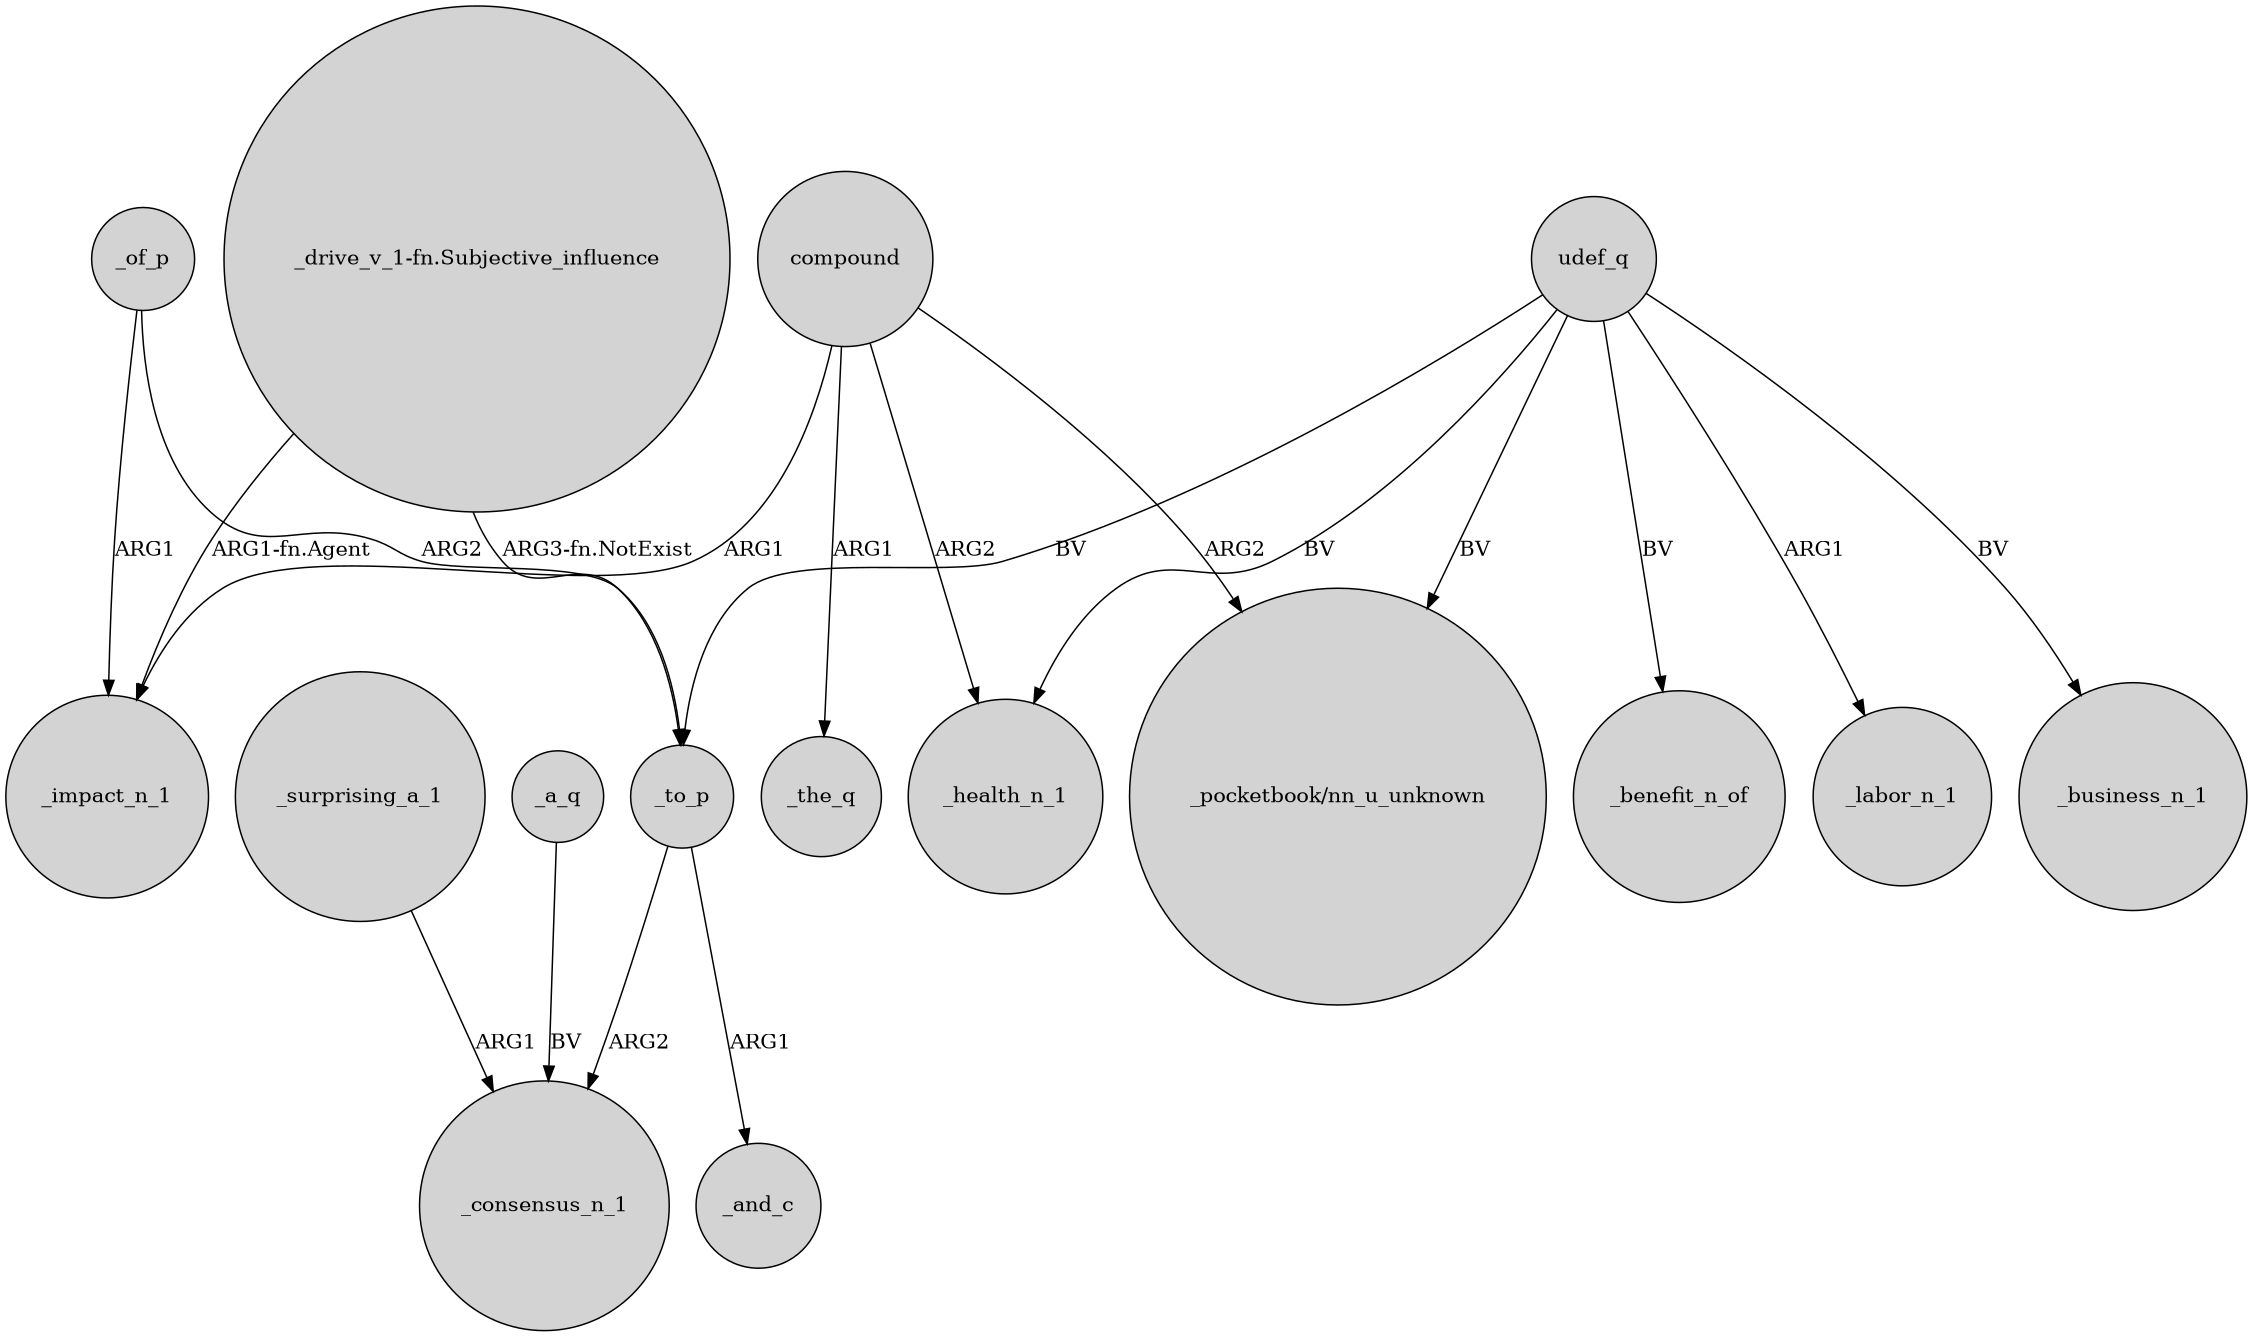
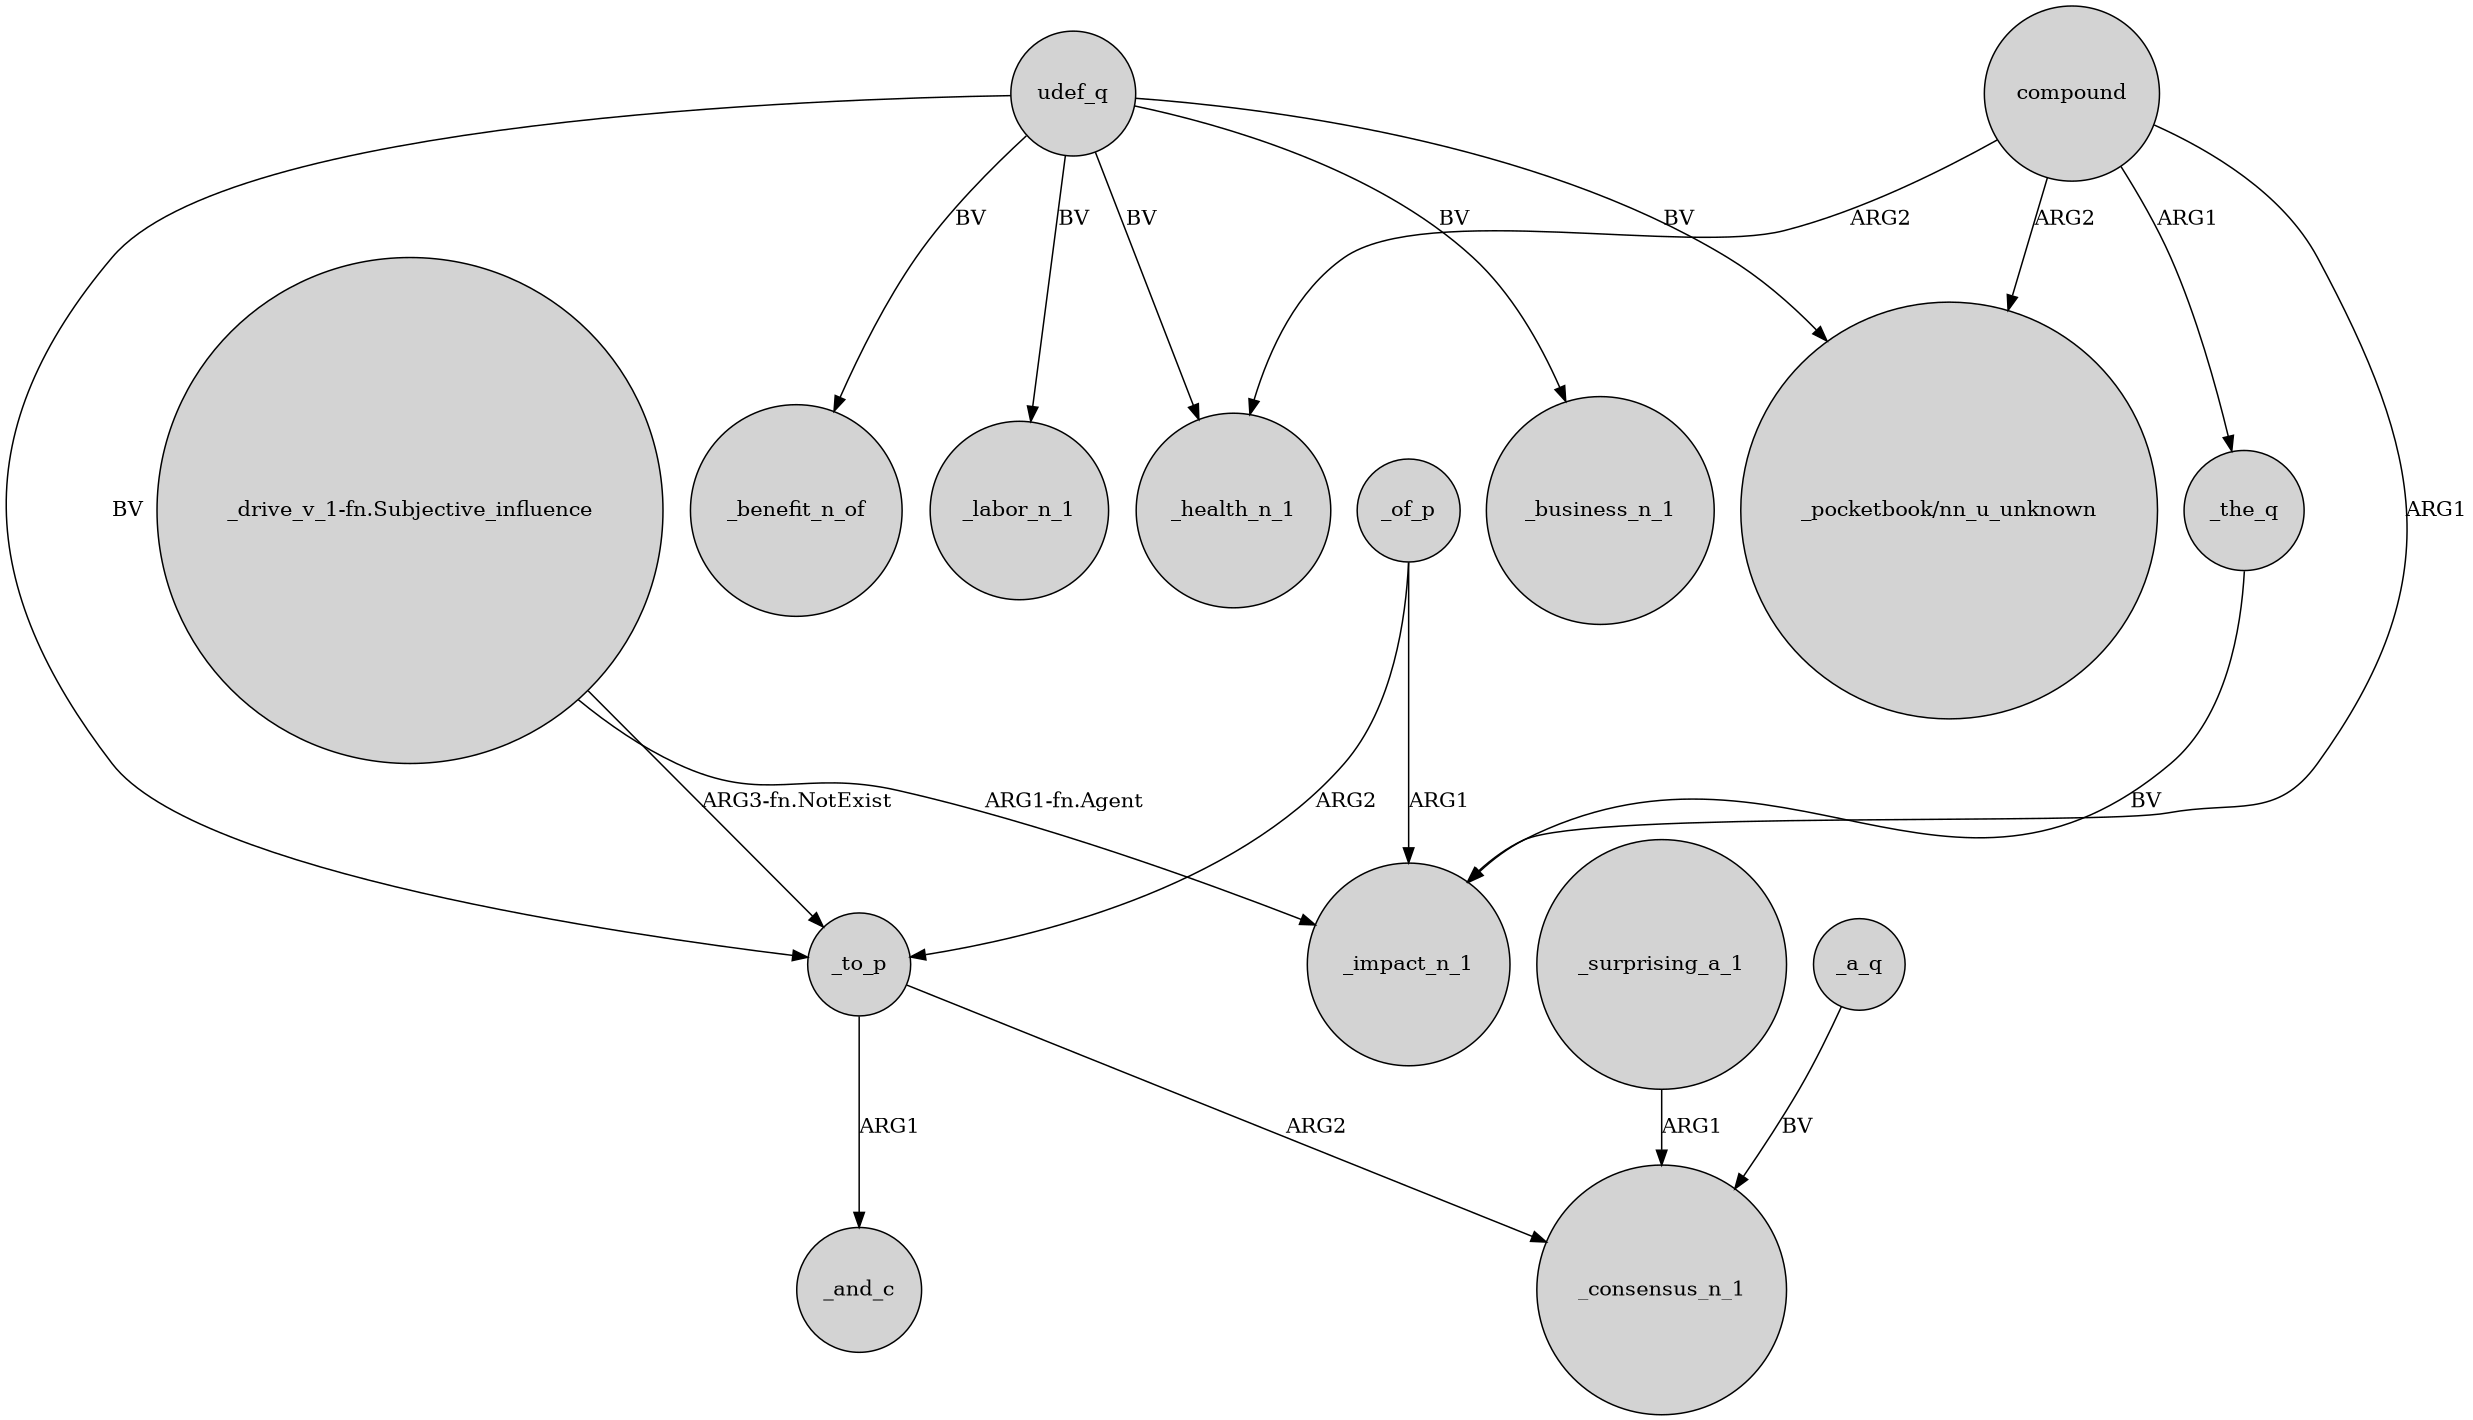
(1815, 550) -> (1074, 219)
none -> (1930, 834)
